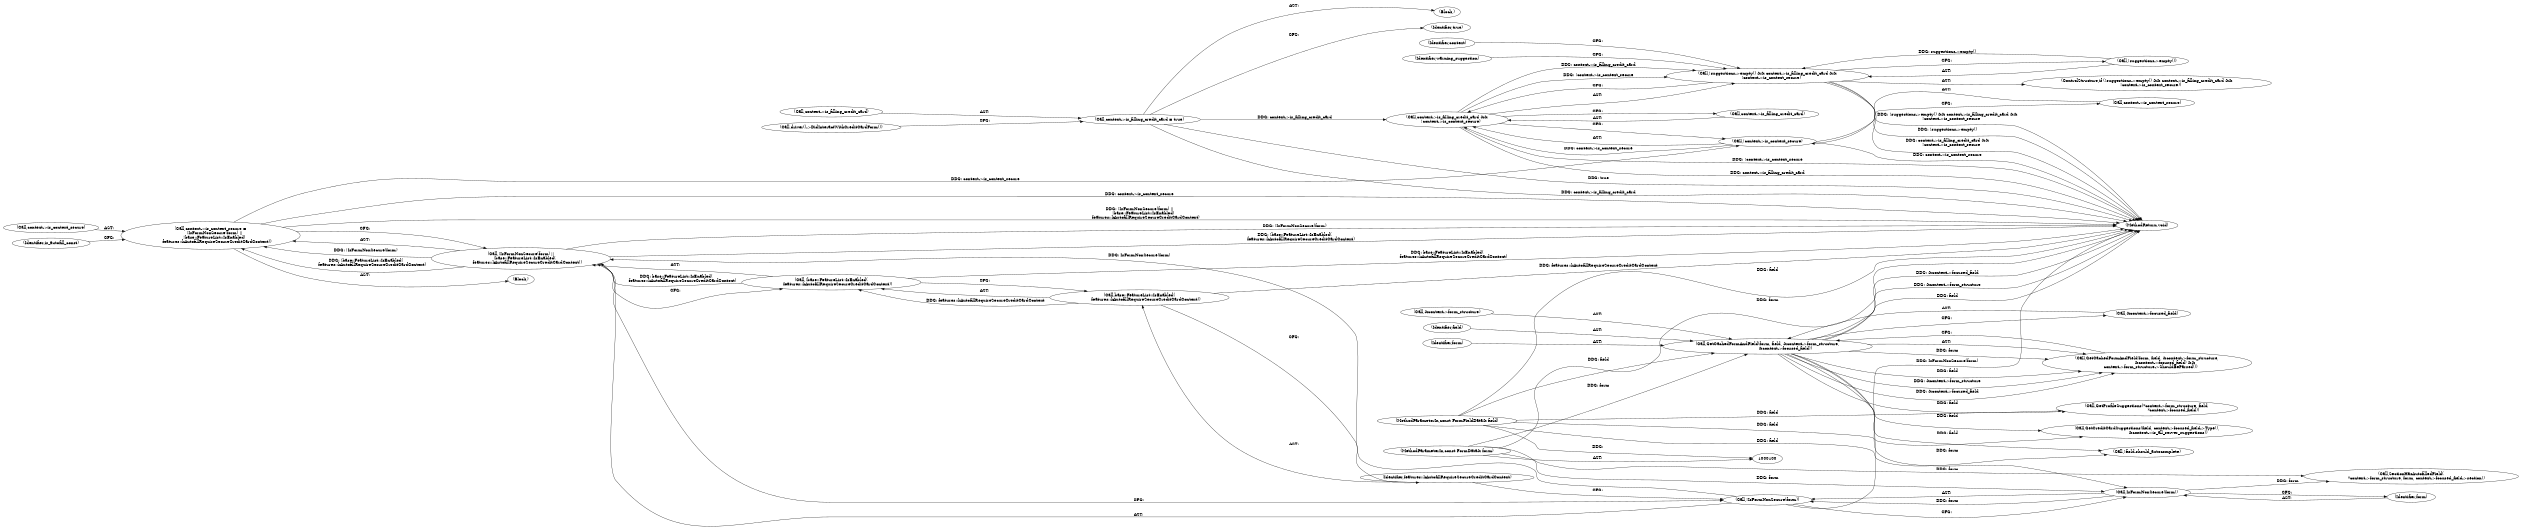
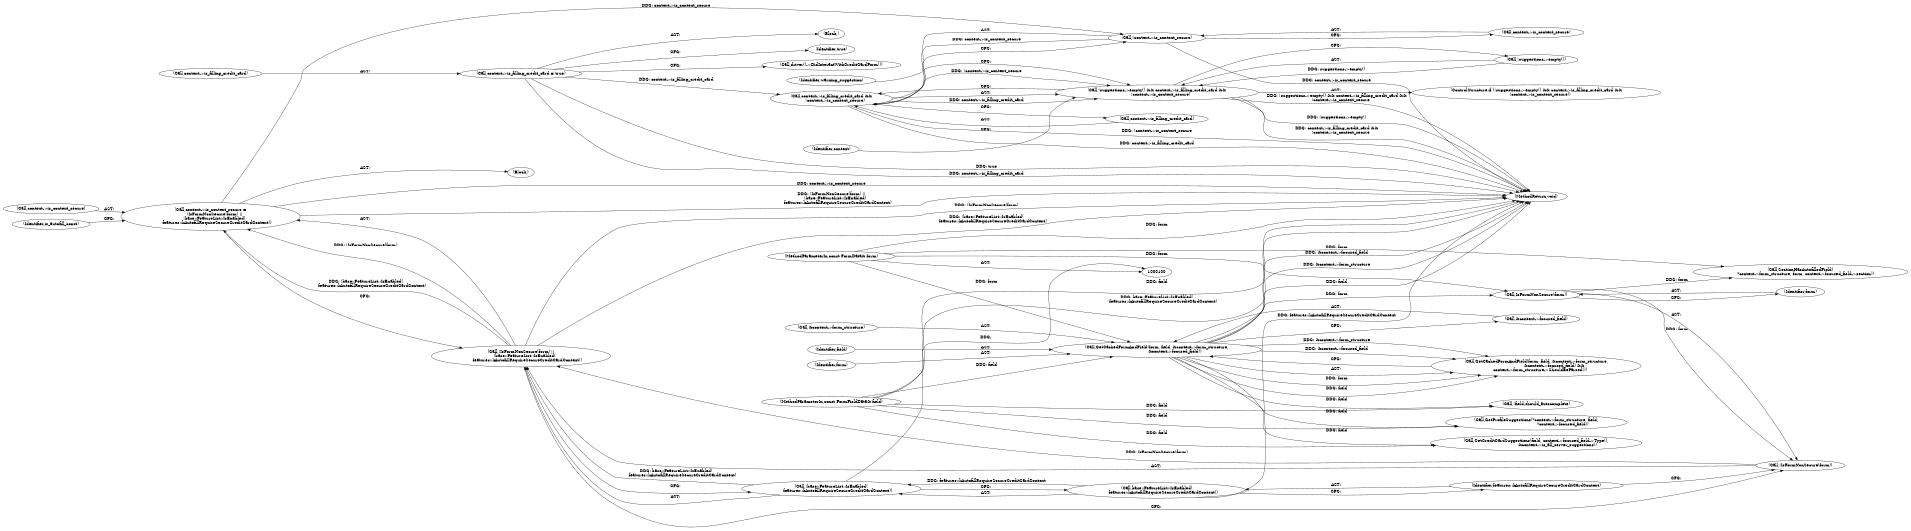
(990, 124) -> (671, 69)
(1937, 366) -> none
(1959, 518) -> none
